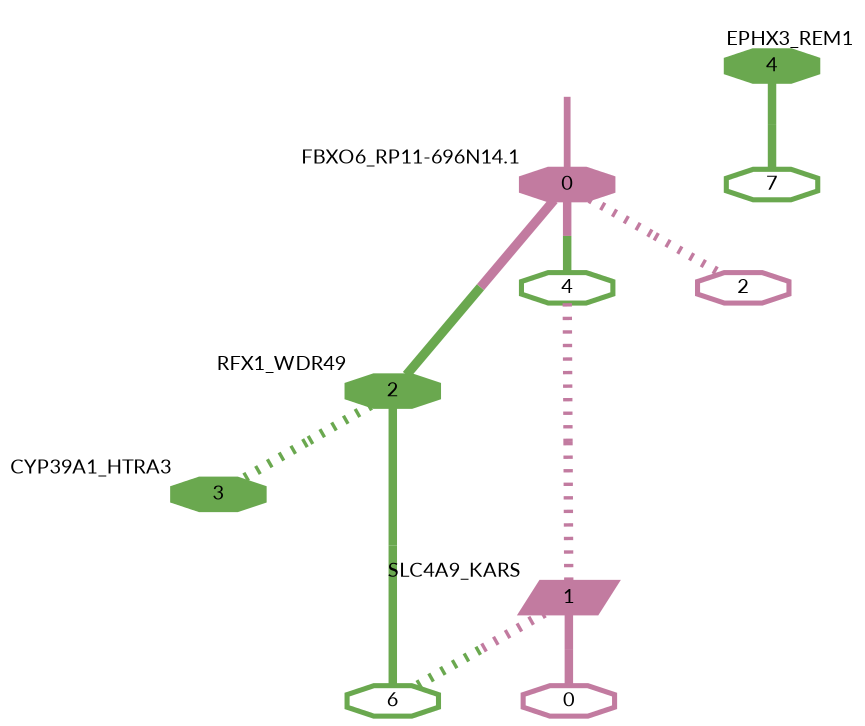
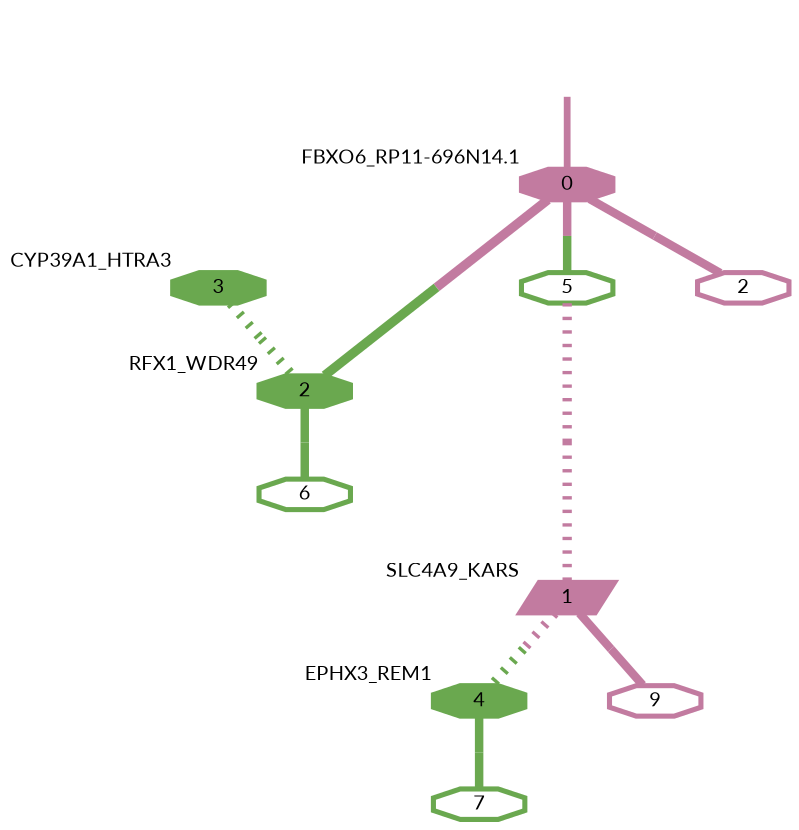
(655, 236) -> (655, 236)
(567, 288) -> (567, 288)
(306, 442) -> (261, 339)
(480, 650) -> (523, 649)
(569, 701) -> (655, 701)
